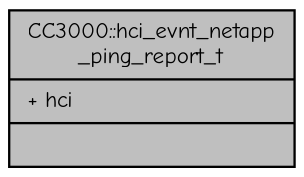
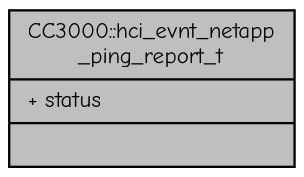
(51, 100) -> (66, 100)
